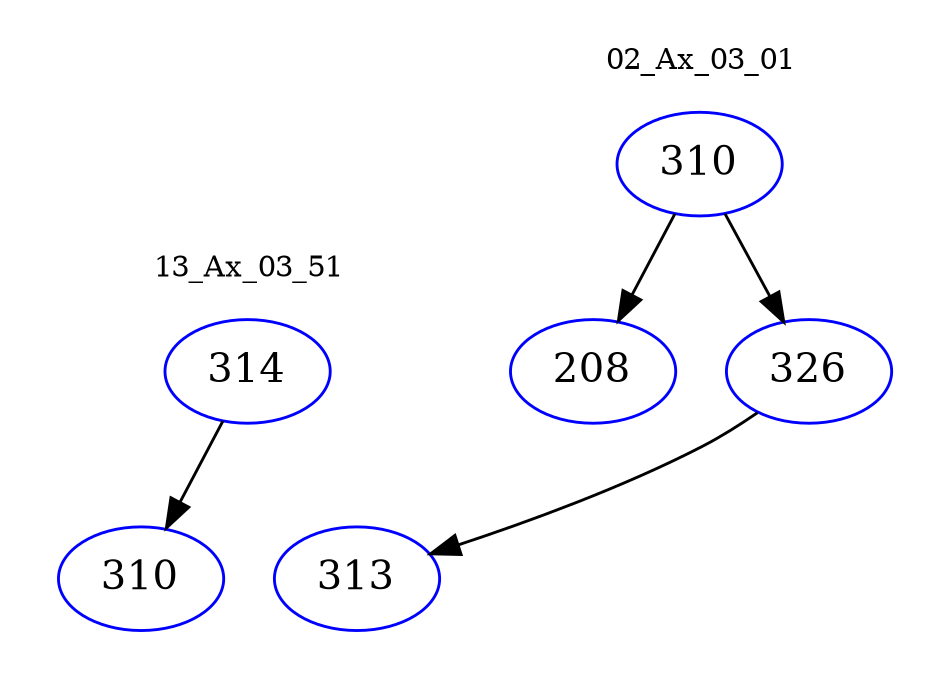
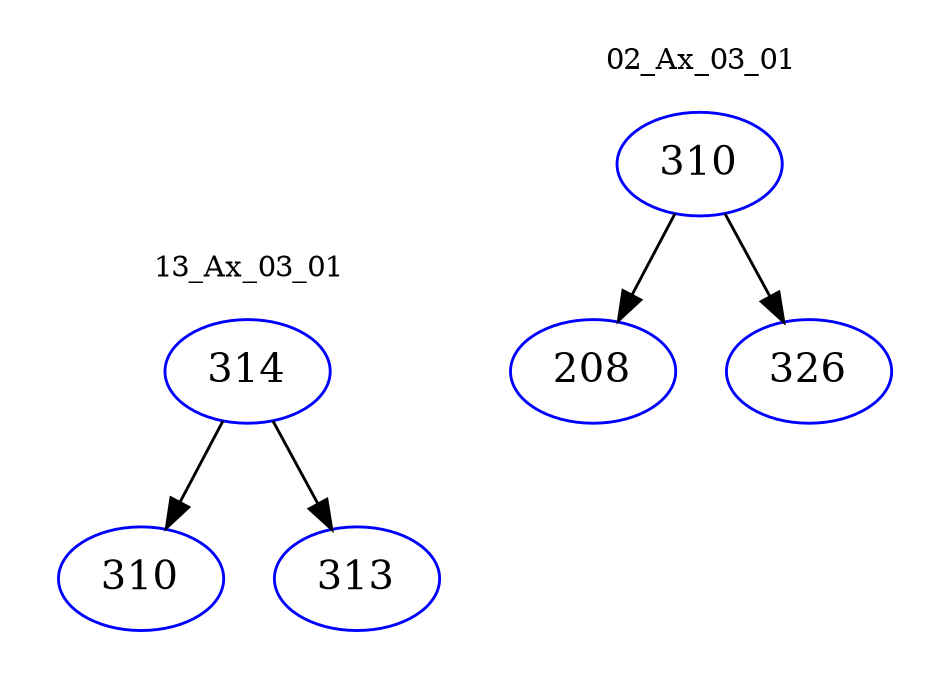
(249, 269) -> (249, 269)
(612, 488) -> (295, 462)
